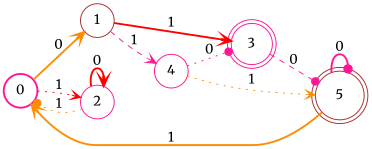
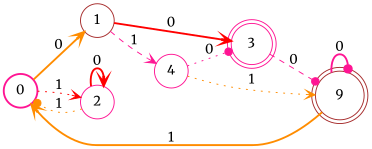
(171, 23) -> (171, 23)
(340, 95) -> (340, 95)
